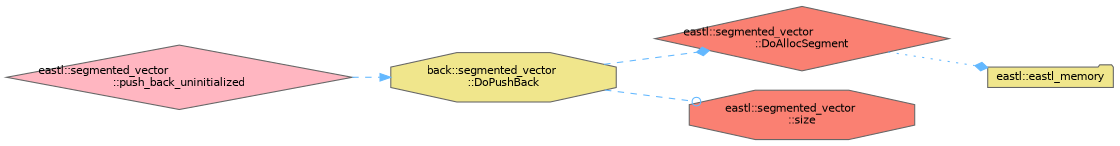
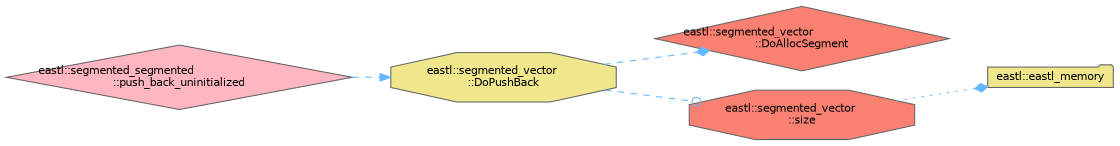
(931, 59) -> (935, 95)
(179, 77) -> (179, 77)
(504, 77) -> (504, 77)
